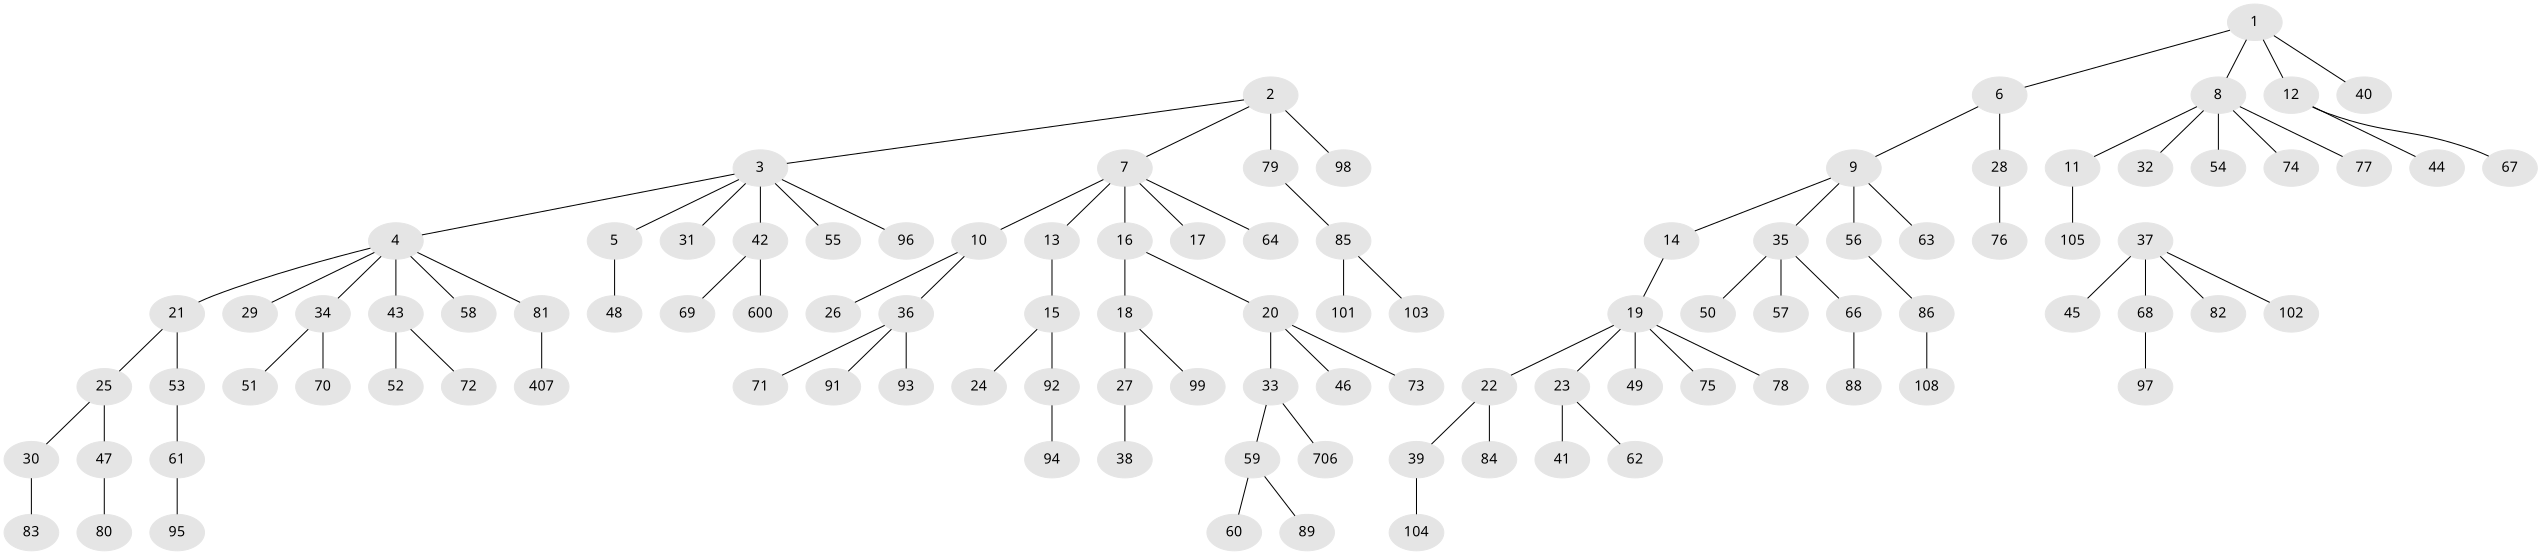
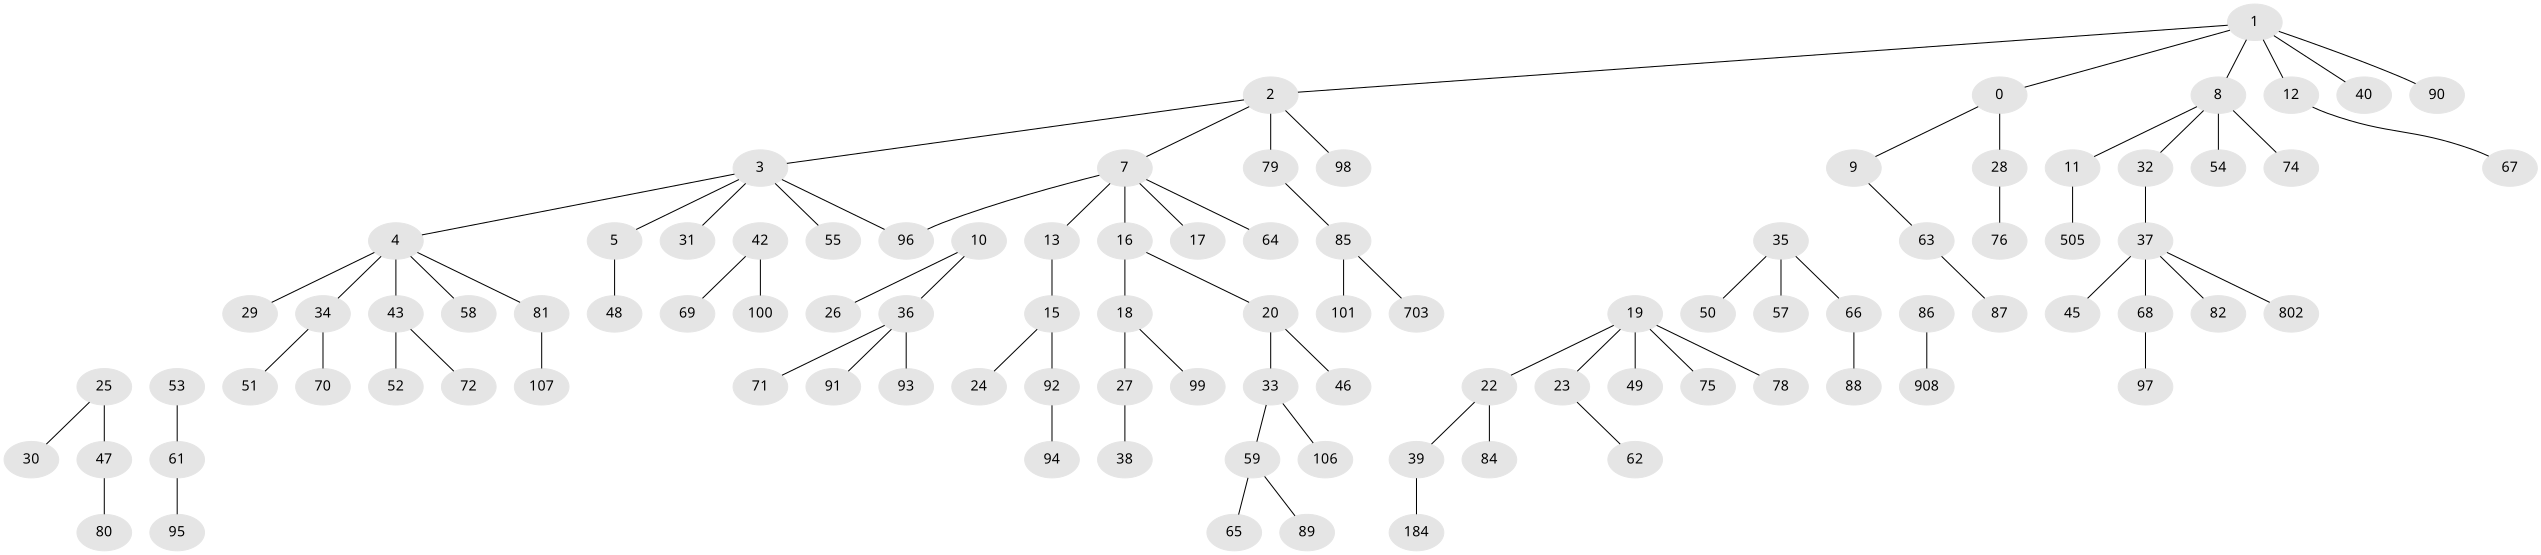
none -> (1763, 59)
(2000, 95) -> (2000, 95)
none -> (2437, 95)
(2364, 168) -> none
(2437, 168) -> none
(1052, 204) -> (1012, 199)
(1818, 204) -> none
(760, 205) -> none
none -> (2145, 205)
(1672, 241) -> none
(1854, 241) -> none
(2073, 241) -> (2073, 241)
(177, 314) -> none
(760, 314) -> (760, 314)
(1416, 314) -> (1416, 314)
none -> (2000, 314)
(2291, 314) -> (2291, 314)
(542, 387) -> (542, 387)
(1416, 387) -> none
(1927, 387) -> (1927, 387)
(1325, 460) -> (1325, 460)
(1562, 460) -> none
(31, 533) -> none
(1234, 533) -> (1234, 533)
(1416, 533) -> (1416, 533)
